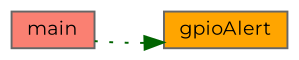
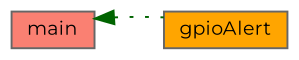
(119, 43) -> (139, 17)
